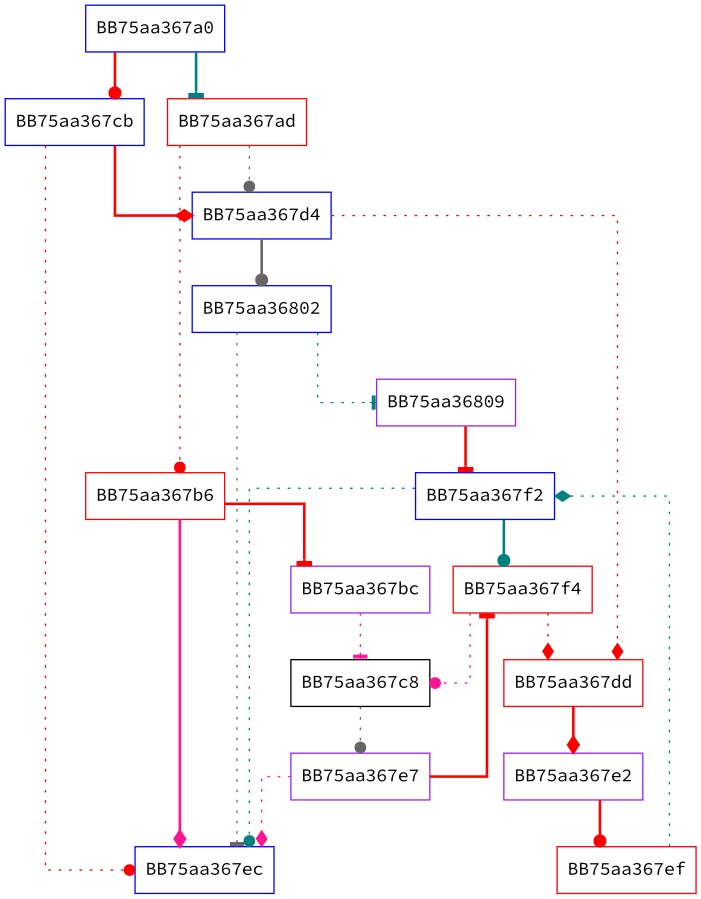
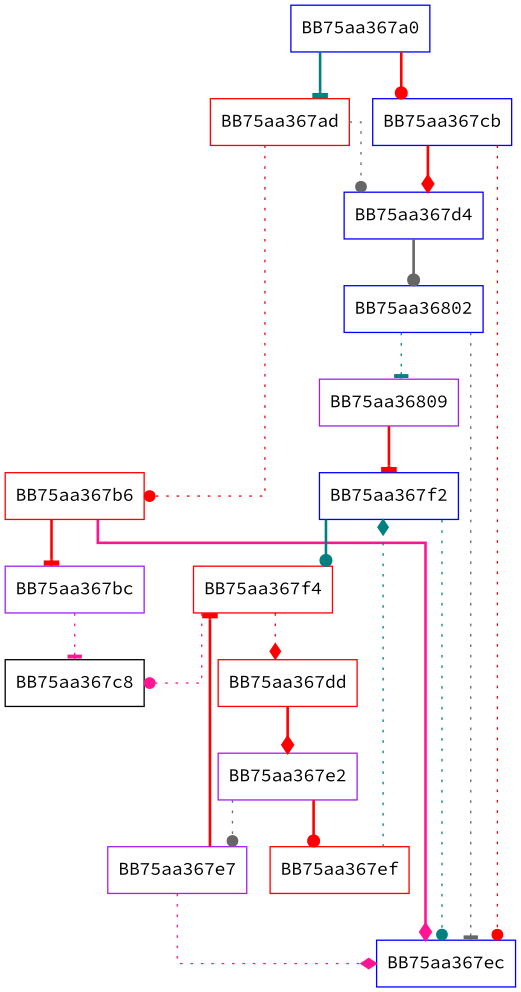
(617, 287) -> none
(360, 724) -> (232, 818)
